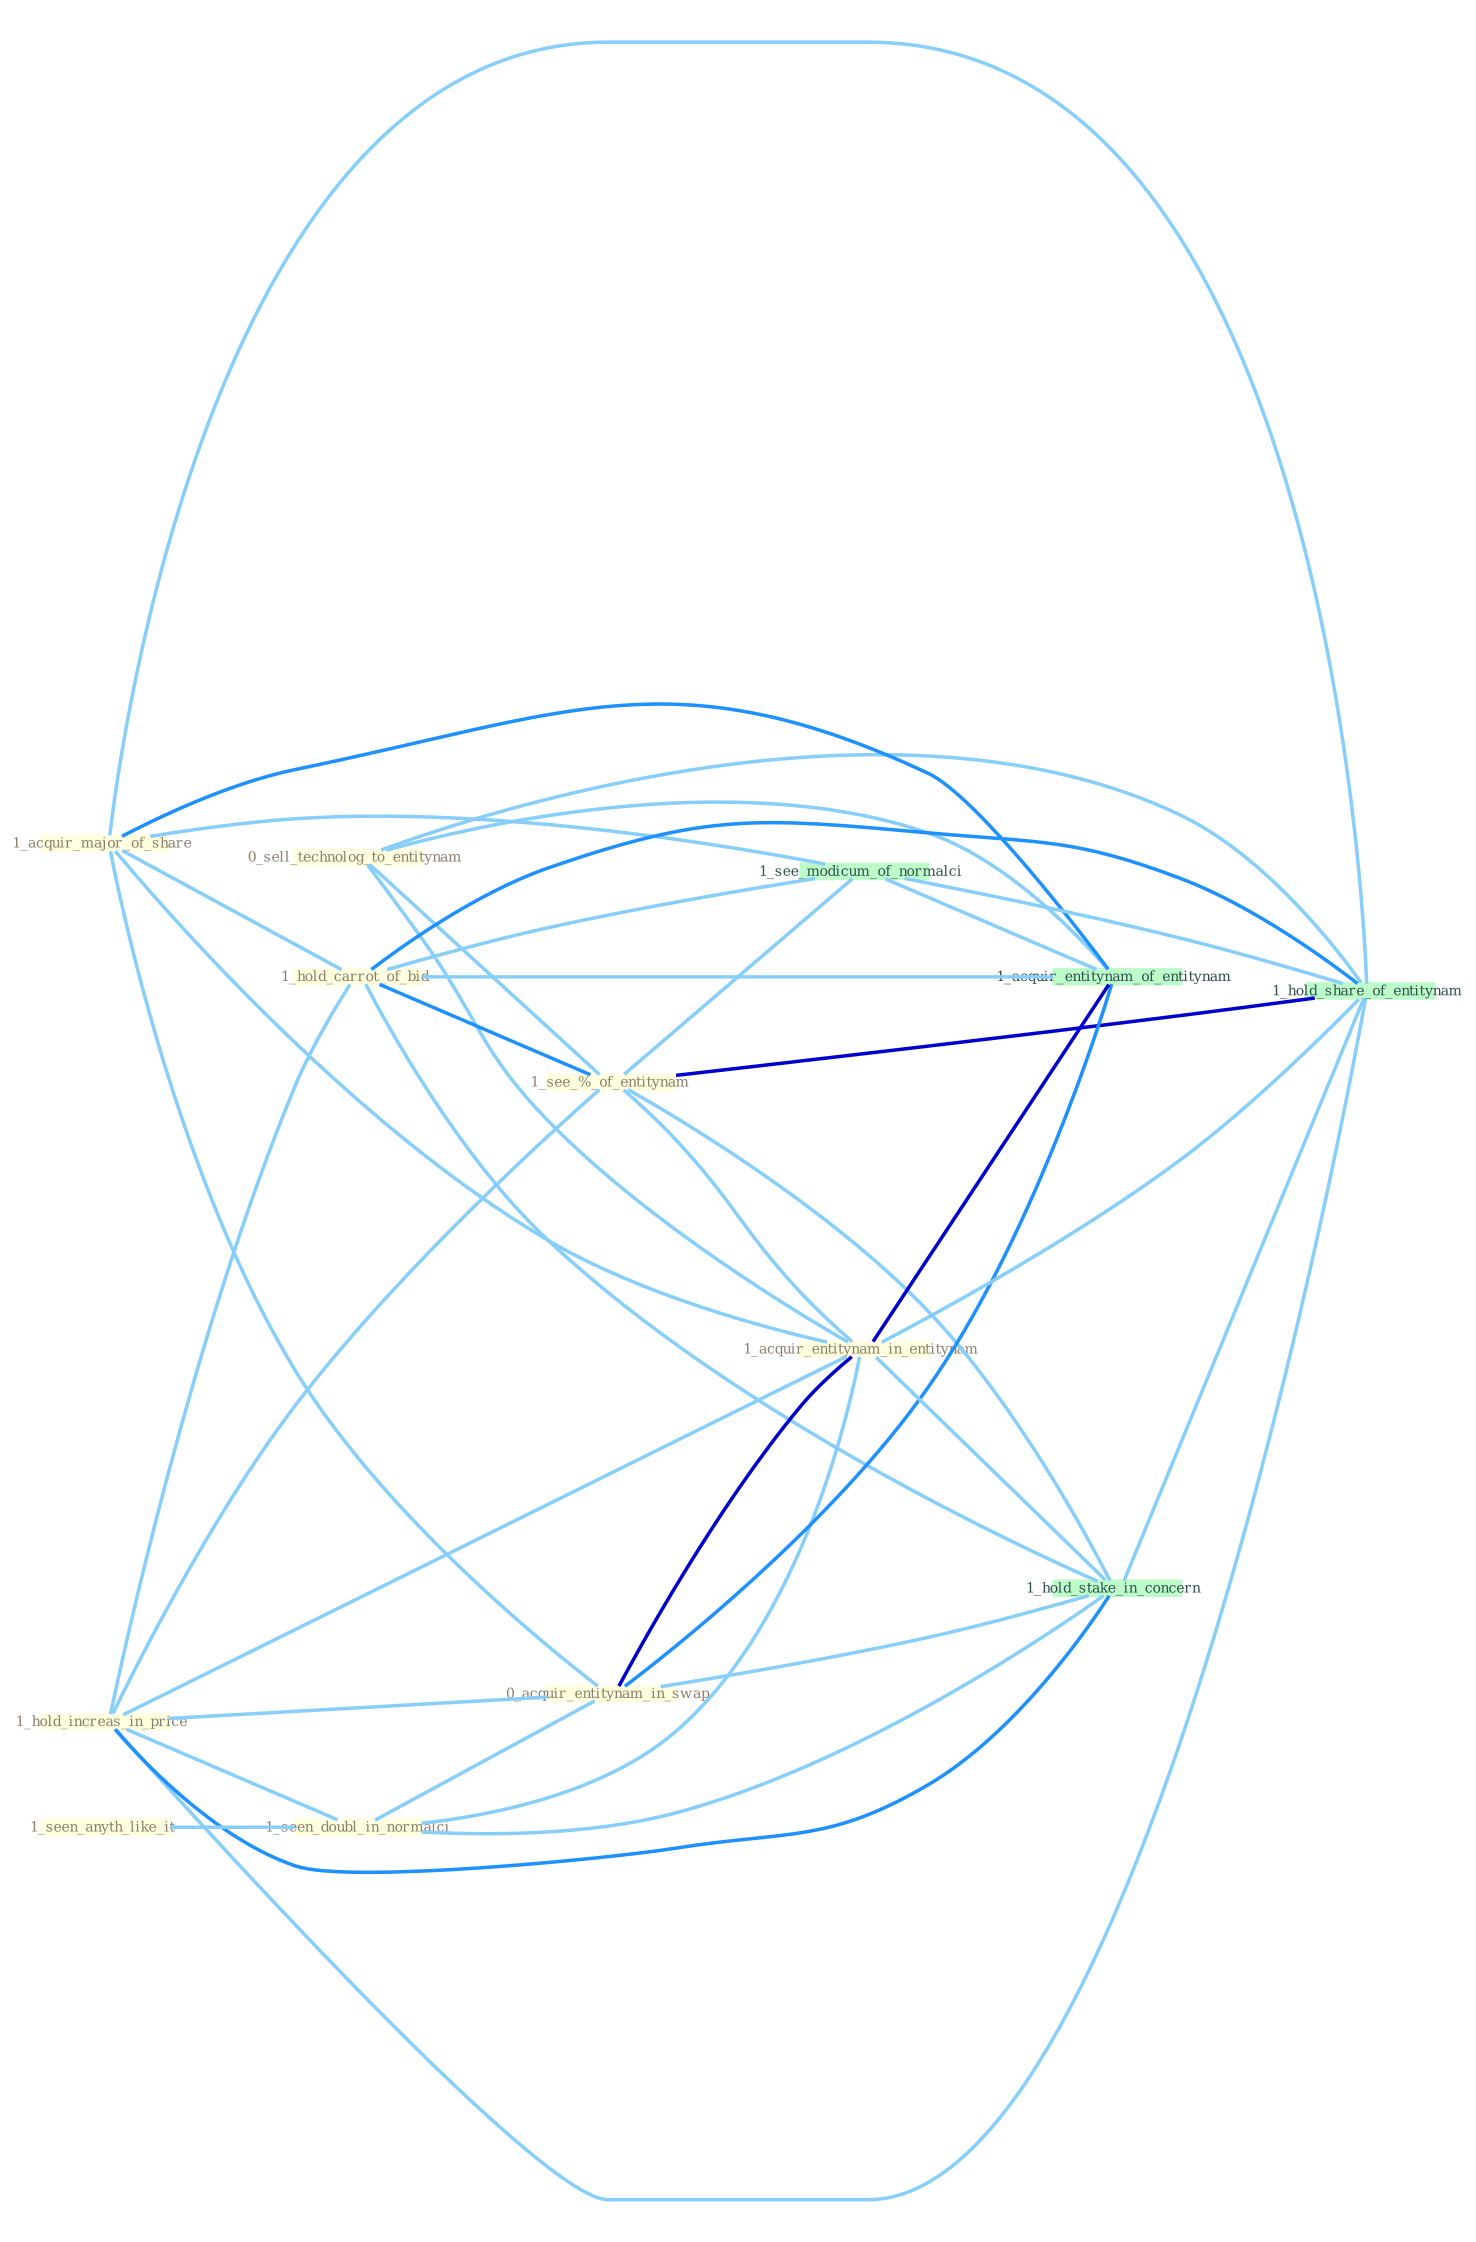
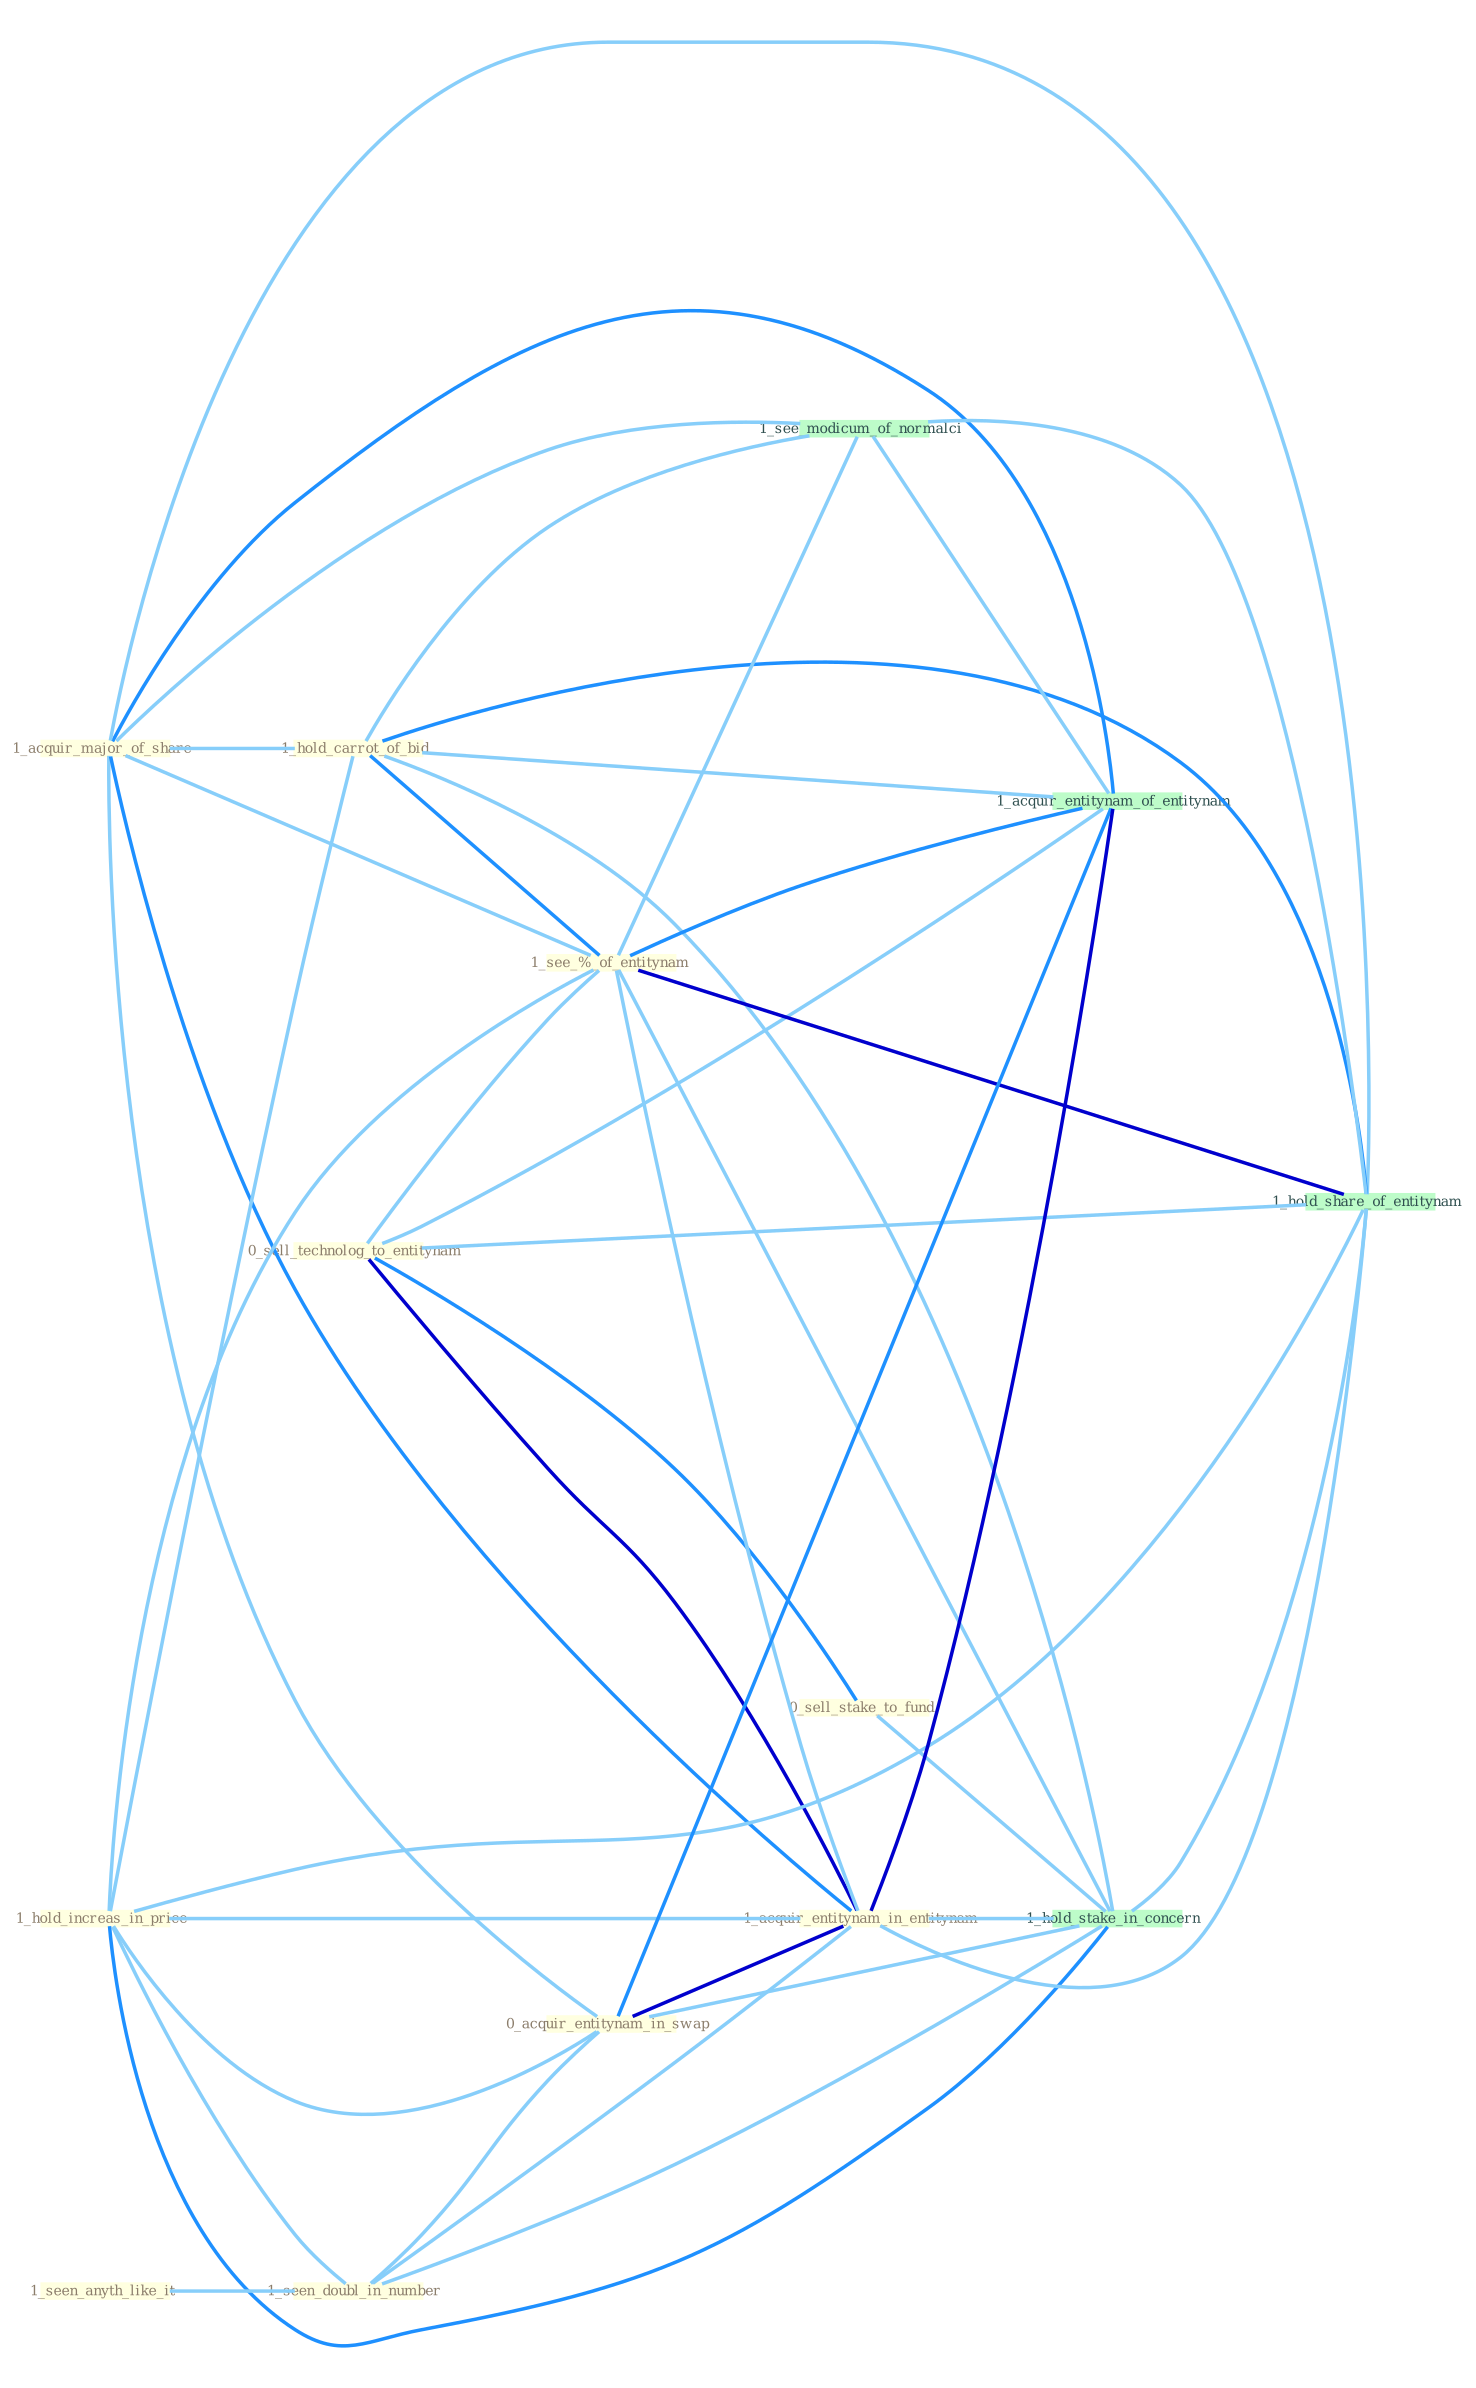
none -> (358, 856)
none -> (852, 869)
(582, 1153) -> (642, 1563)
(430, 1159) -> (368, 1405)
none -> (864, 1708)
(358, 1827) -> (358, 2291)
